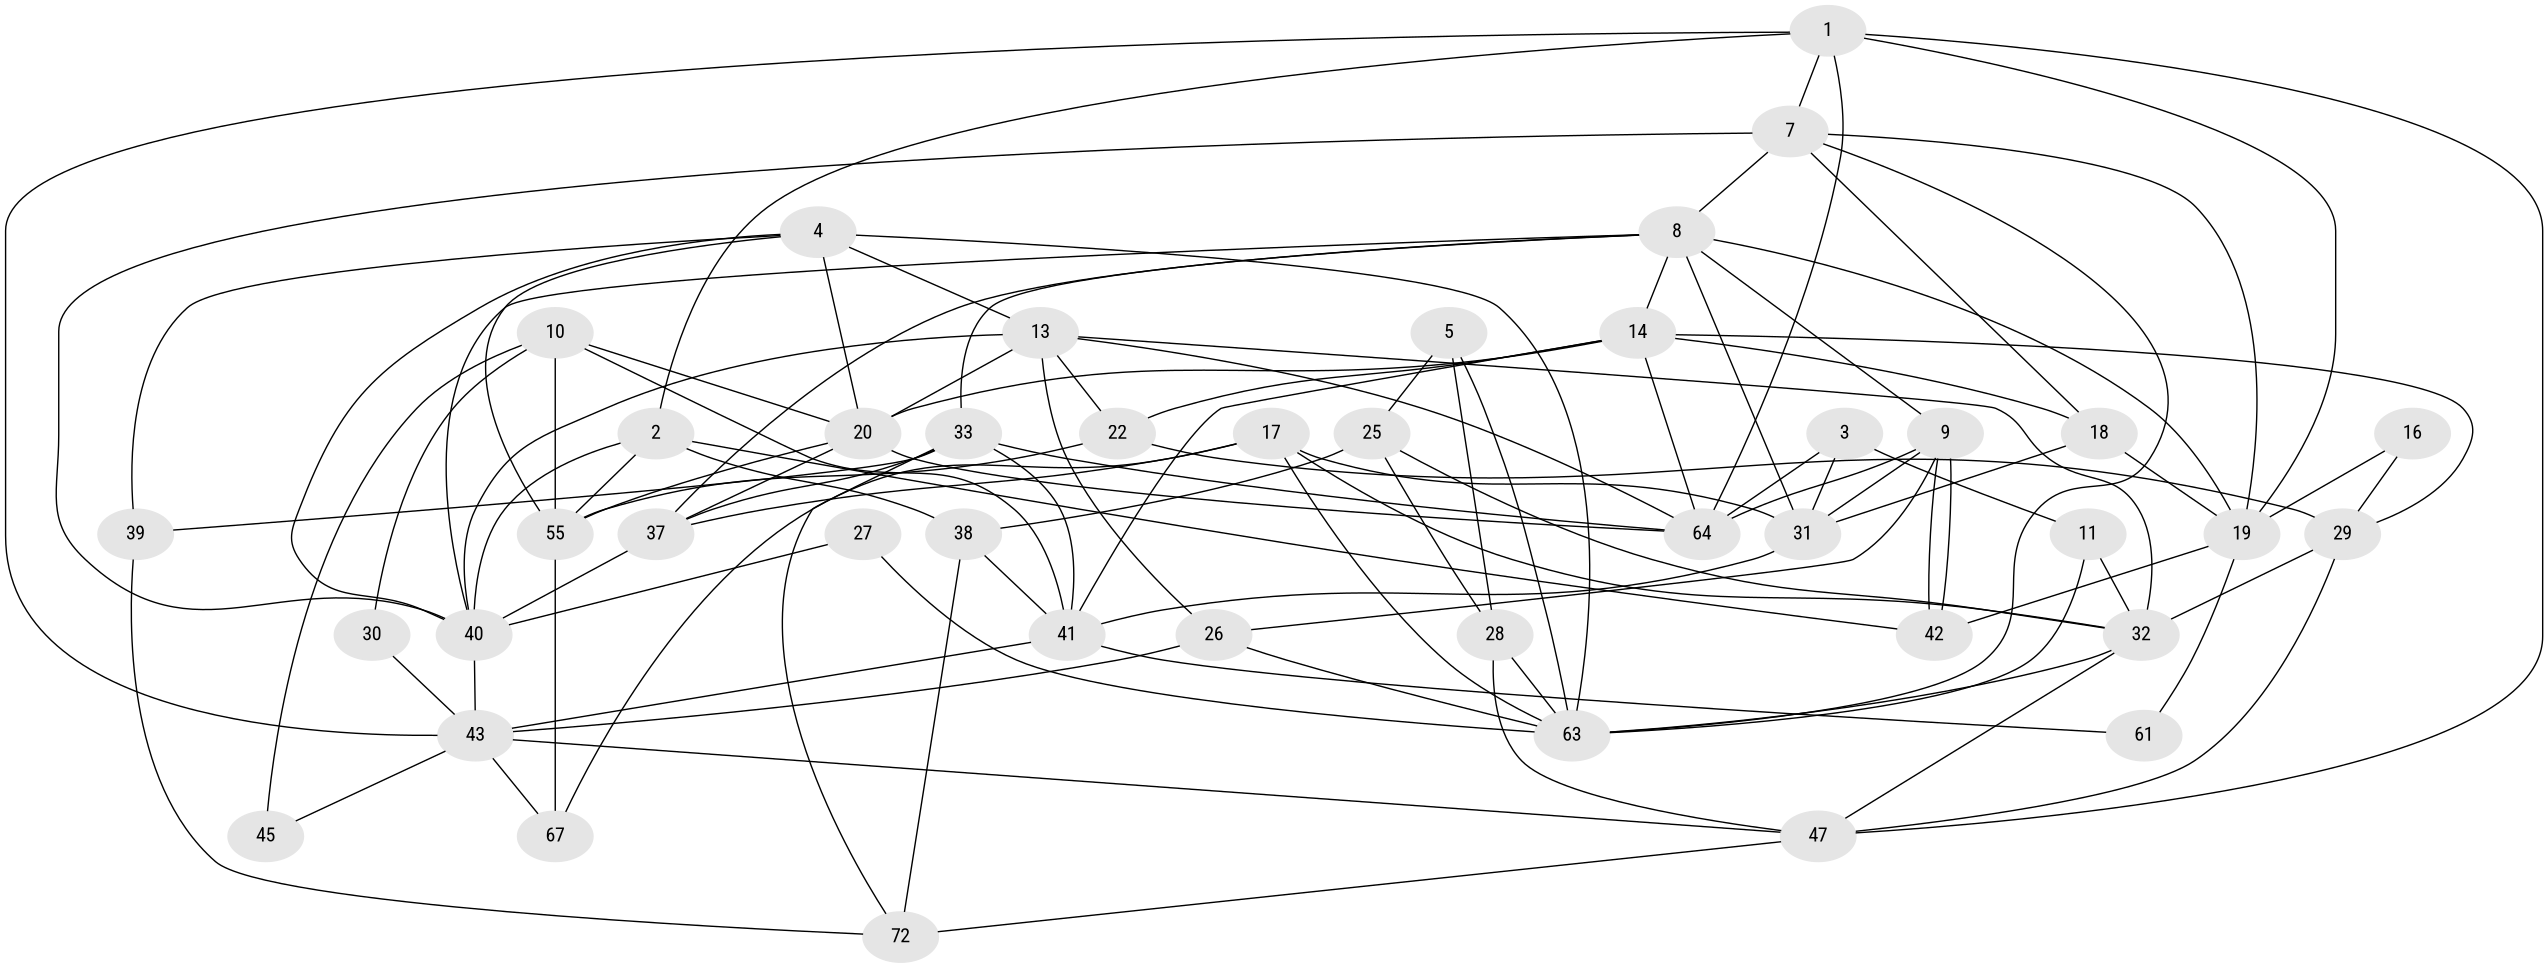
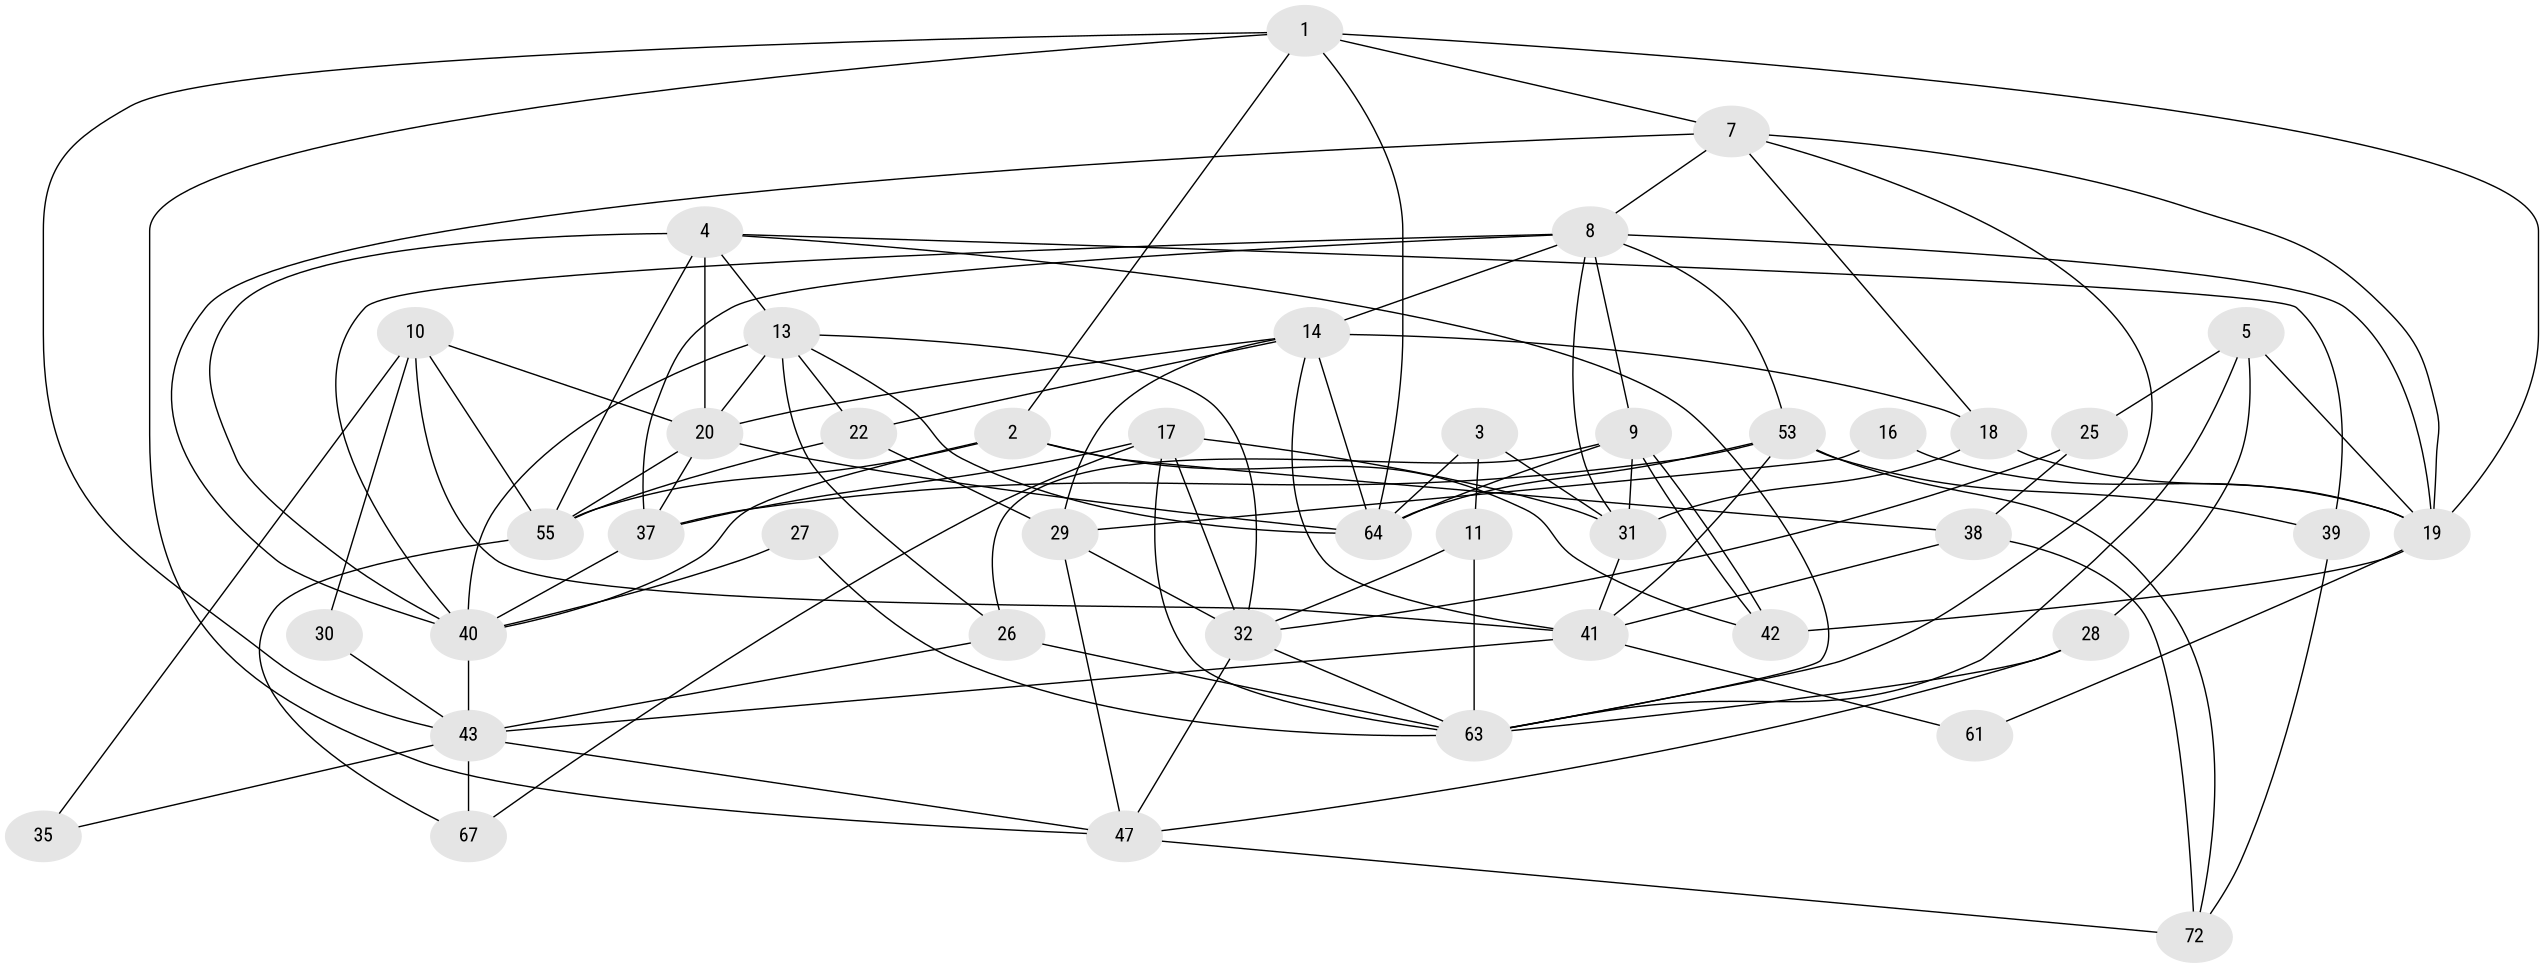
none -> (2332, 426)
(964, 434) -> (1787, 434)
(1434, 539) -> none
(266, 836) -> (43, 836)
